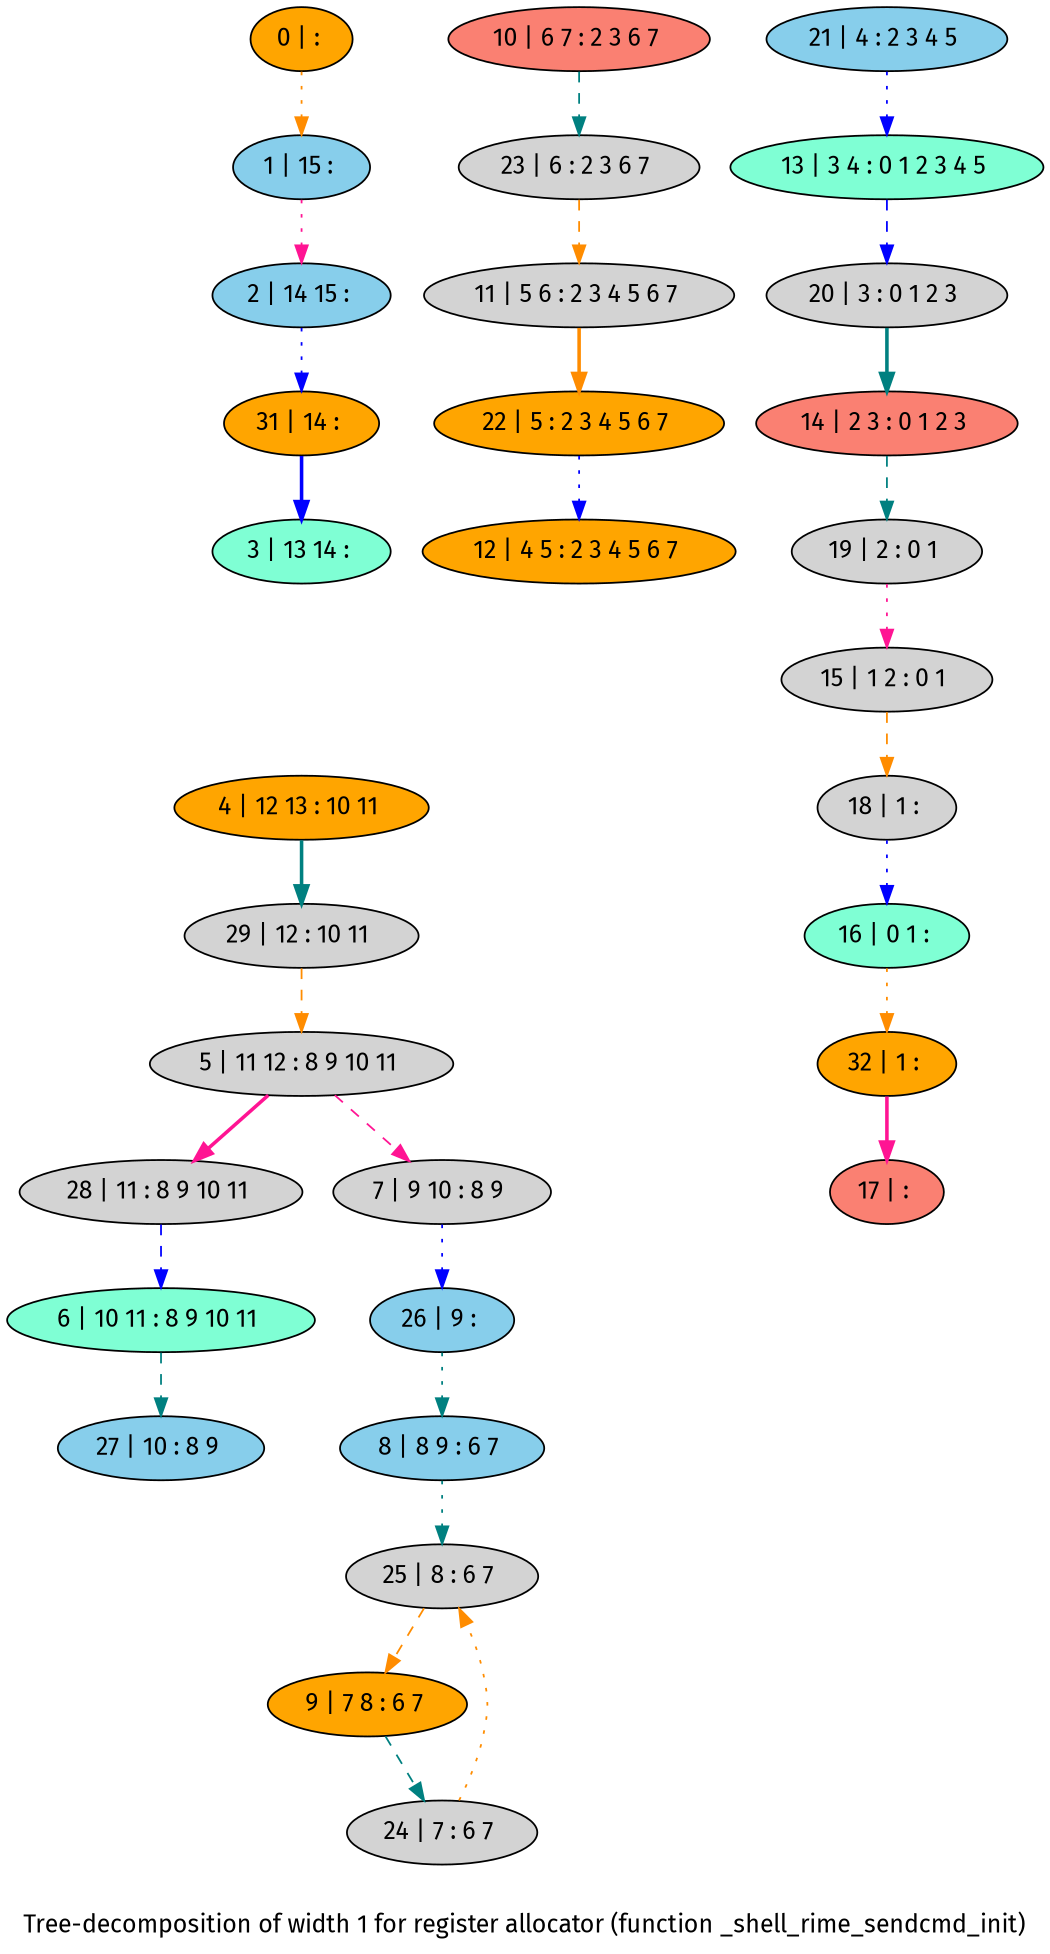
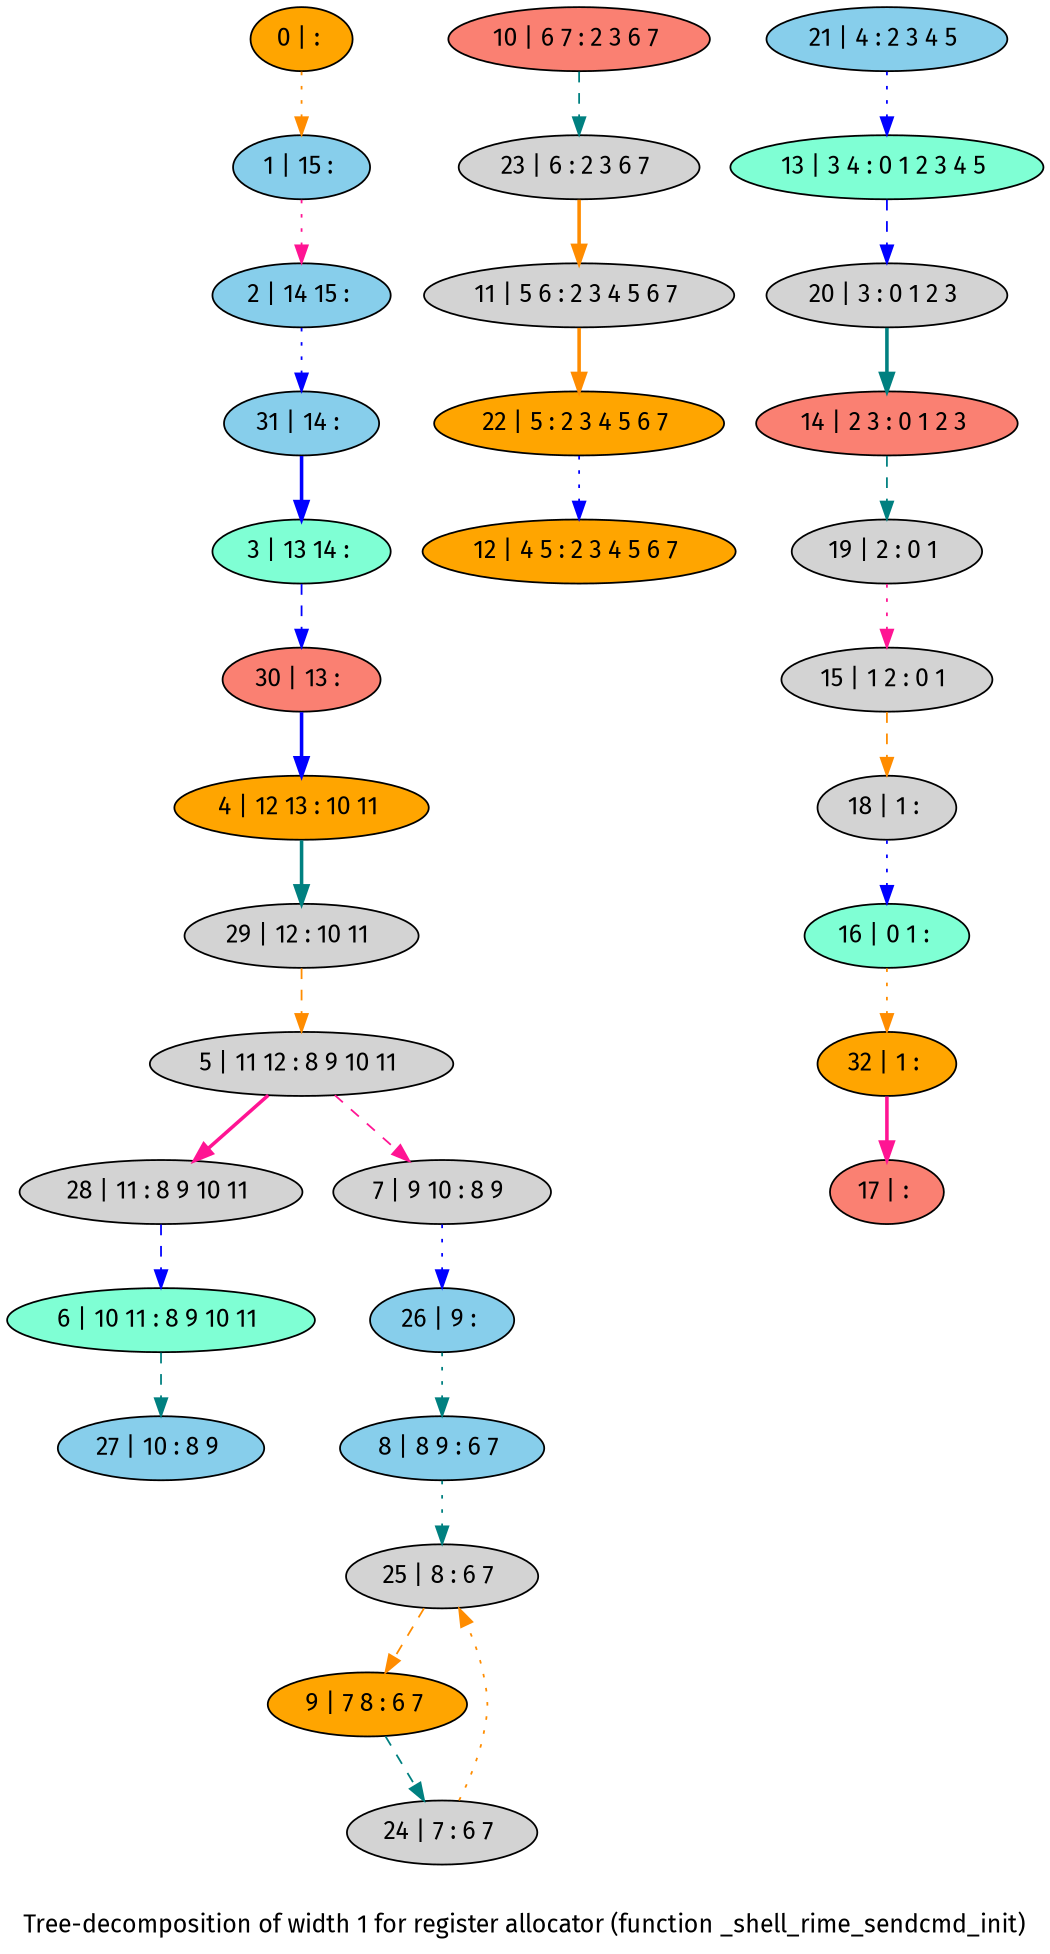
(579, 223) -> (579, 223)
(302, 423) -> (302, 423)
none -> (302, 680)
